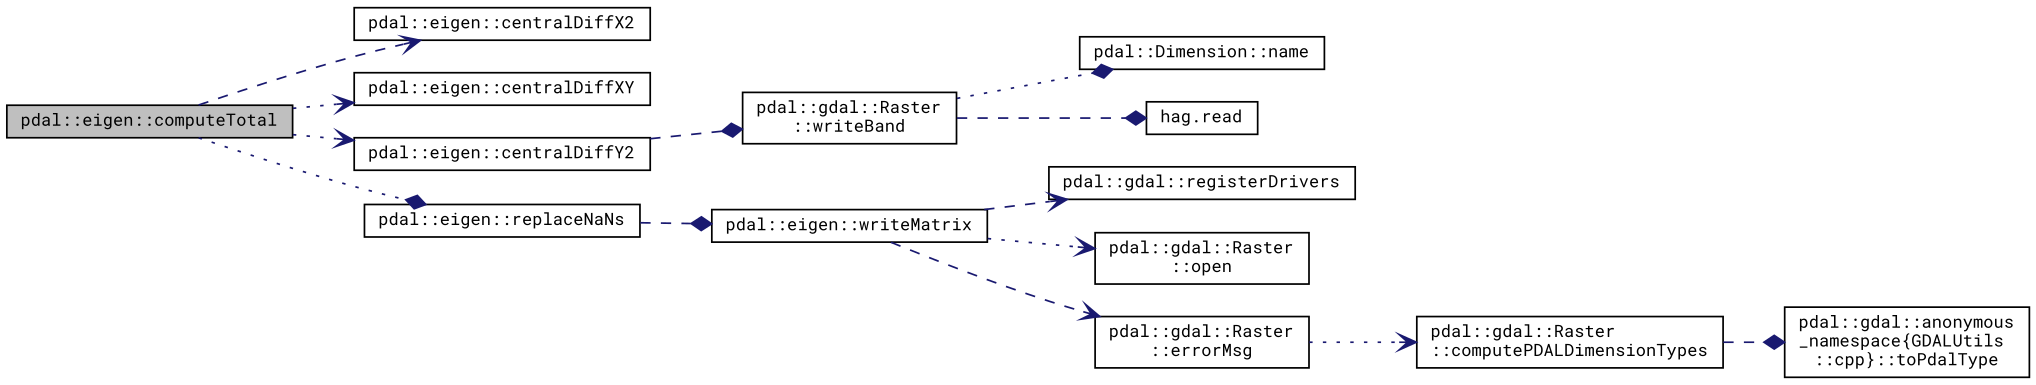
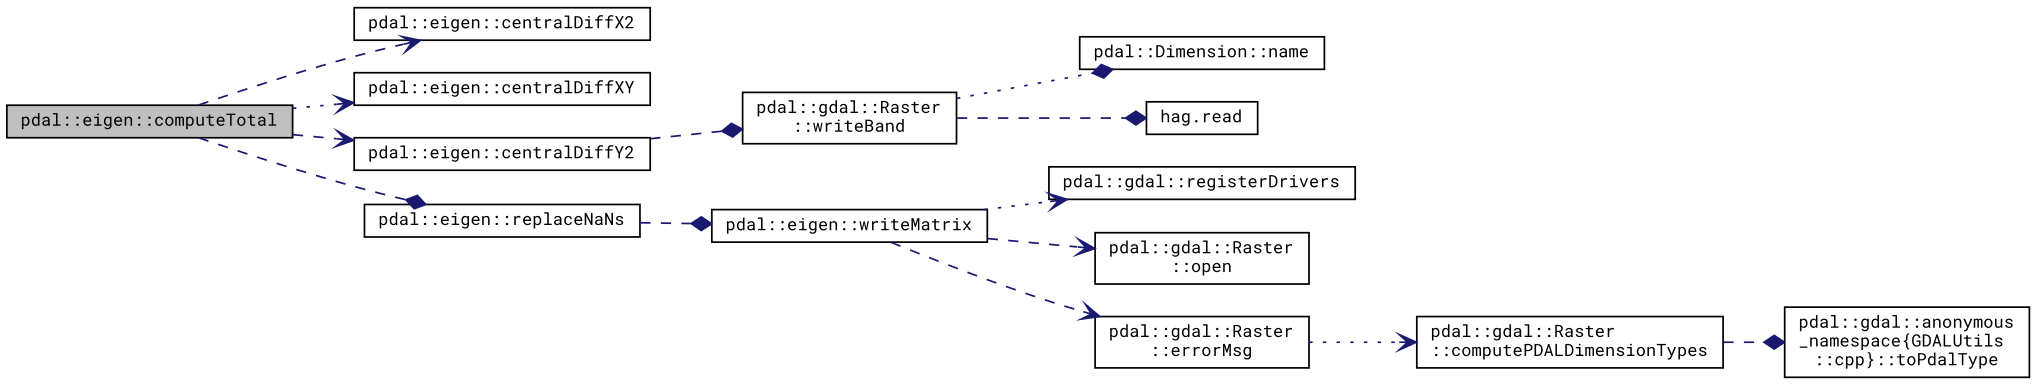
(315, 137) -> (315, 137)
(301, 171) -> (301, 171)
(1017, 206) -> (1017, 206)
(1032, 243) -> (1032, 243)
